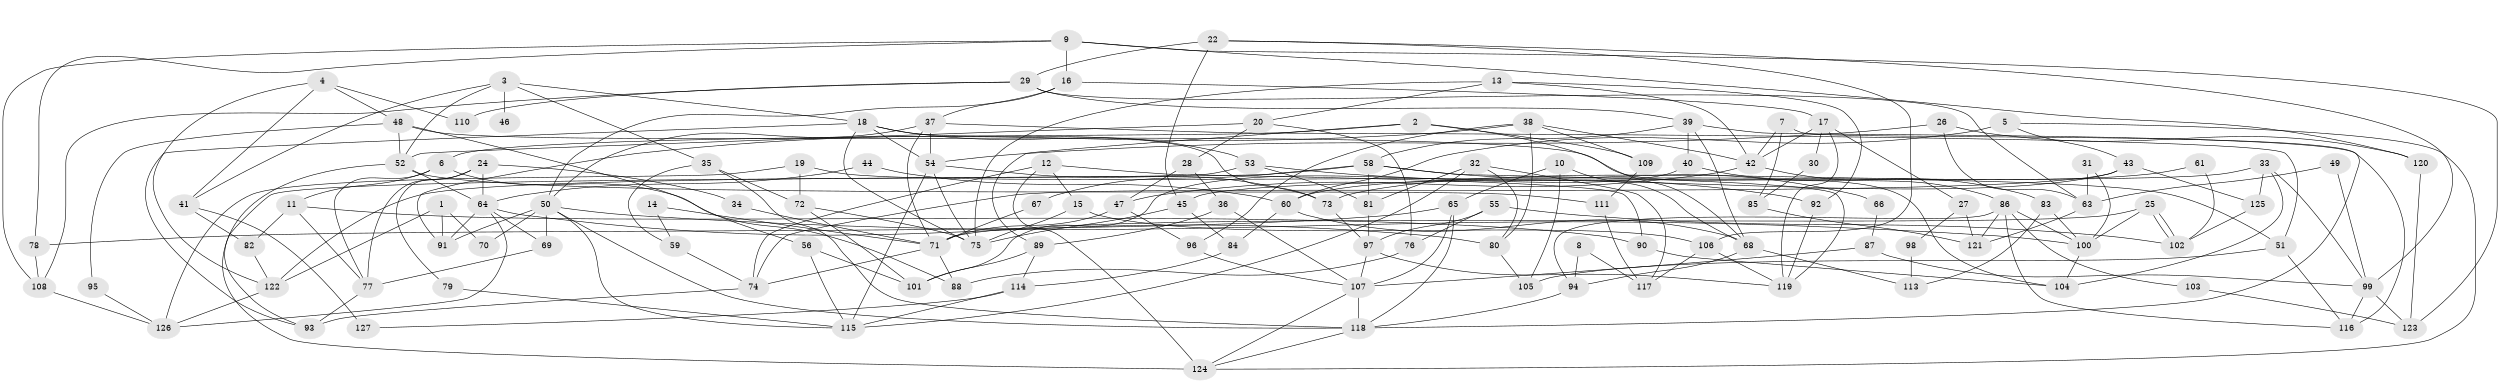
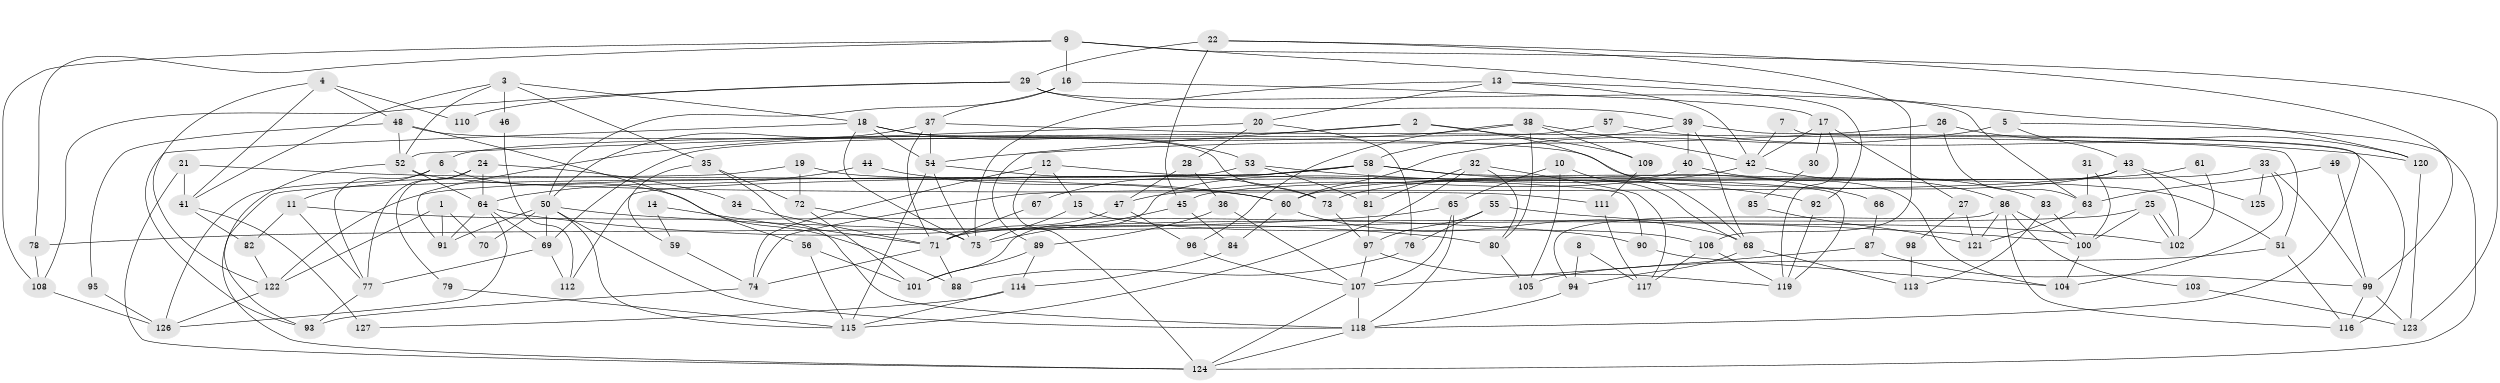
none -> (1609, 123)
none -> (184, 164)
(1774, 166) -> none
(2218, 226) -> (2174, 200)
none -> (568, 287)
